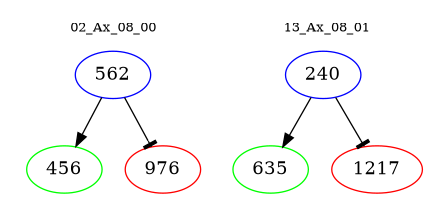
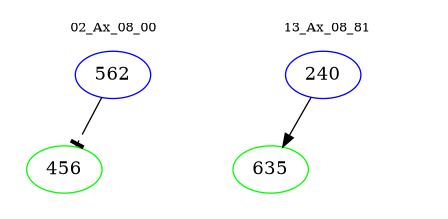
(327, 28) -> (327, 28)
(92, 116) -> (92, 116)
(163, 169) -> none
(377, 169) -> none
